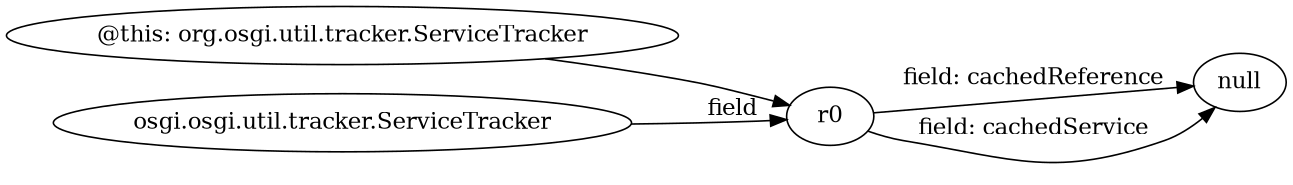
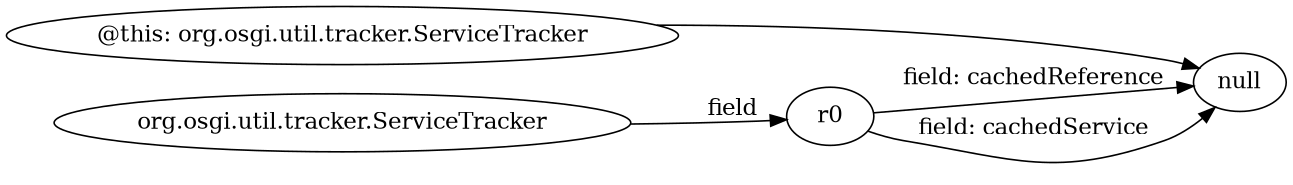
(660, 76) -> (921, 33)
(342, 123) -> (342, 123)
